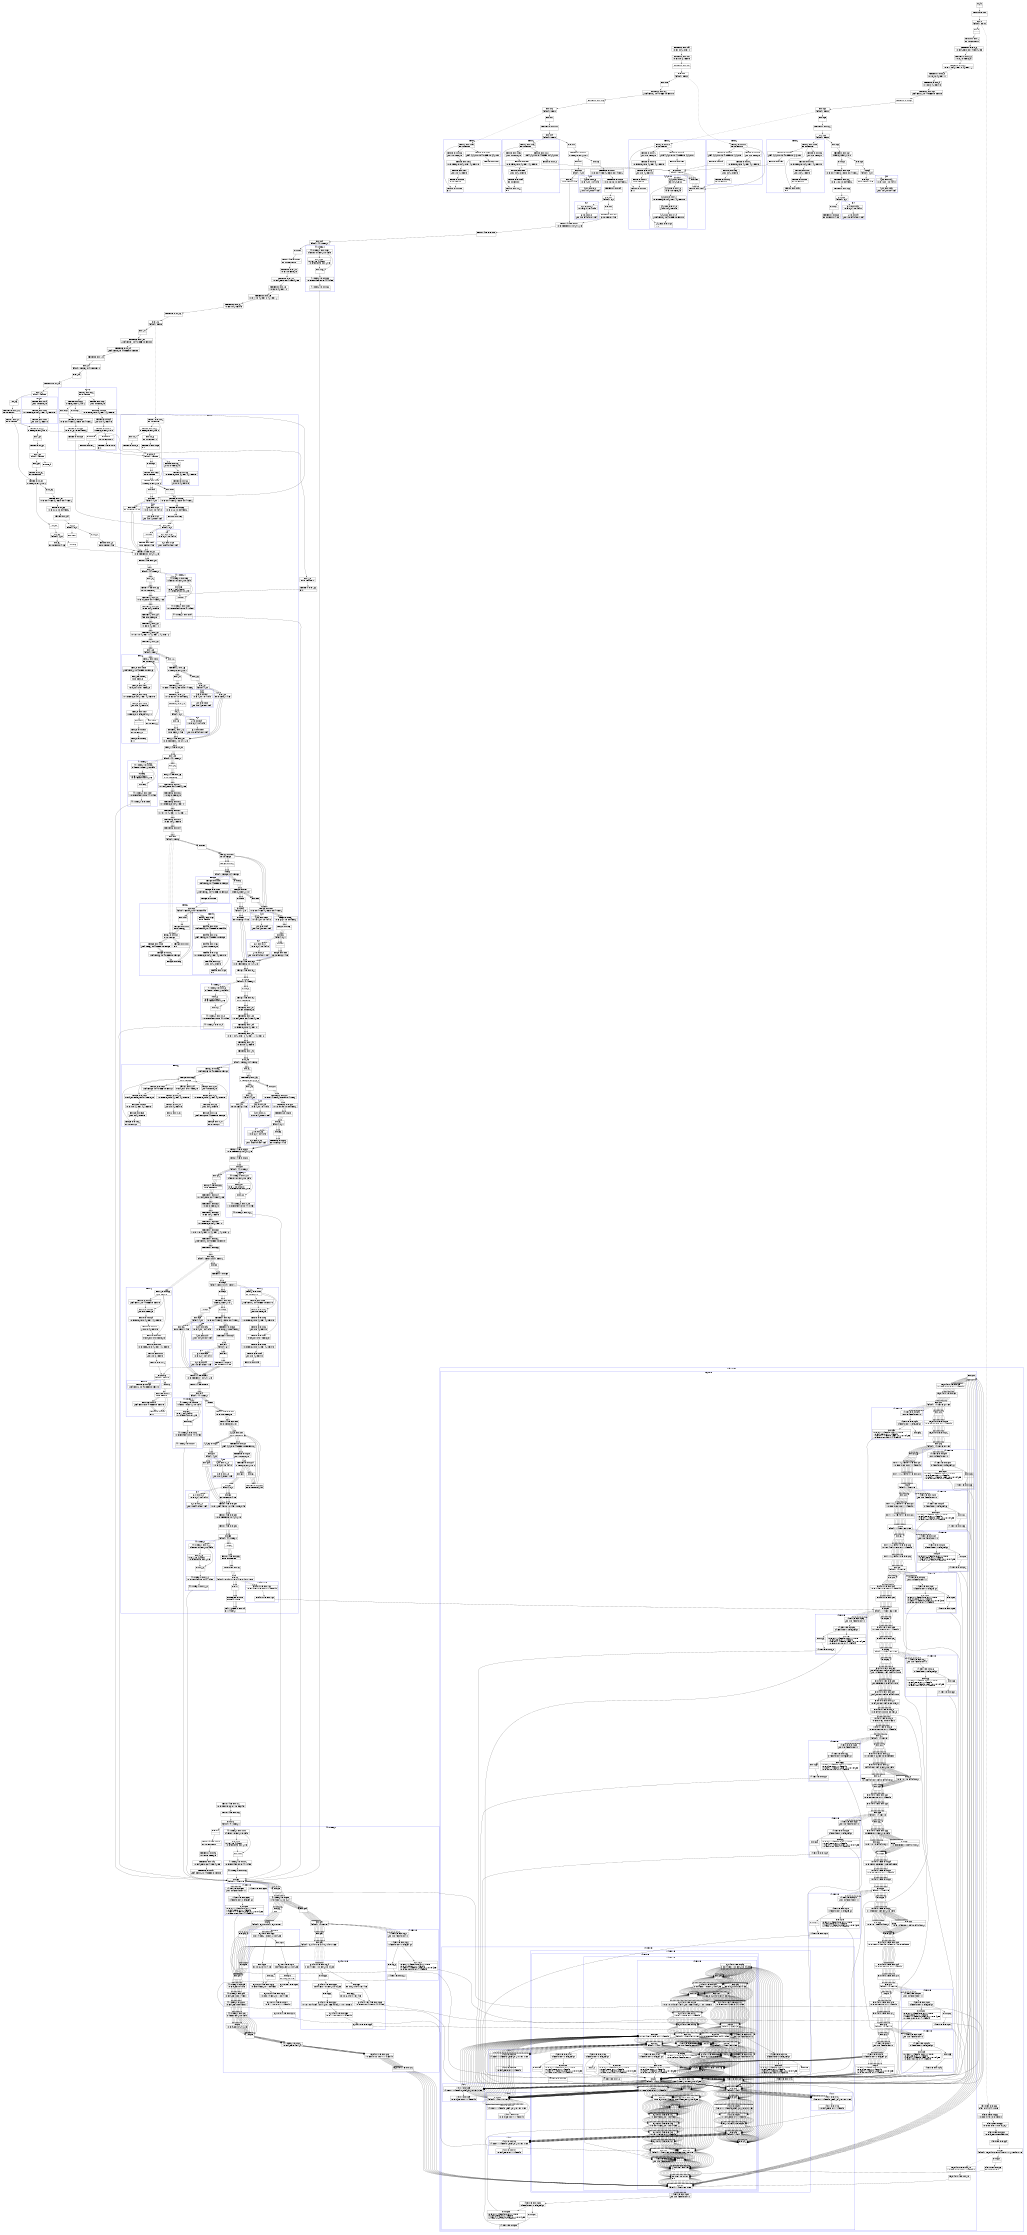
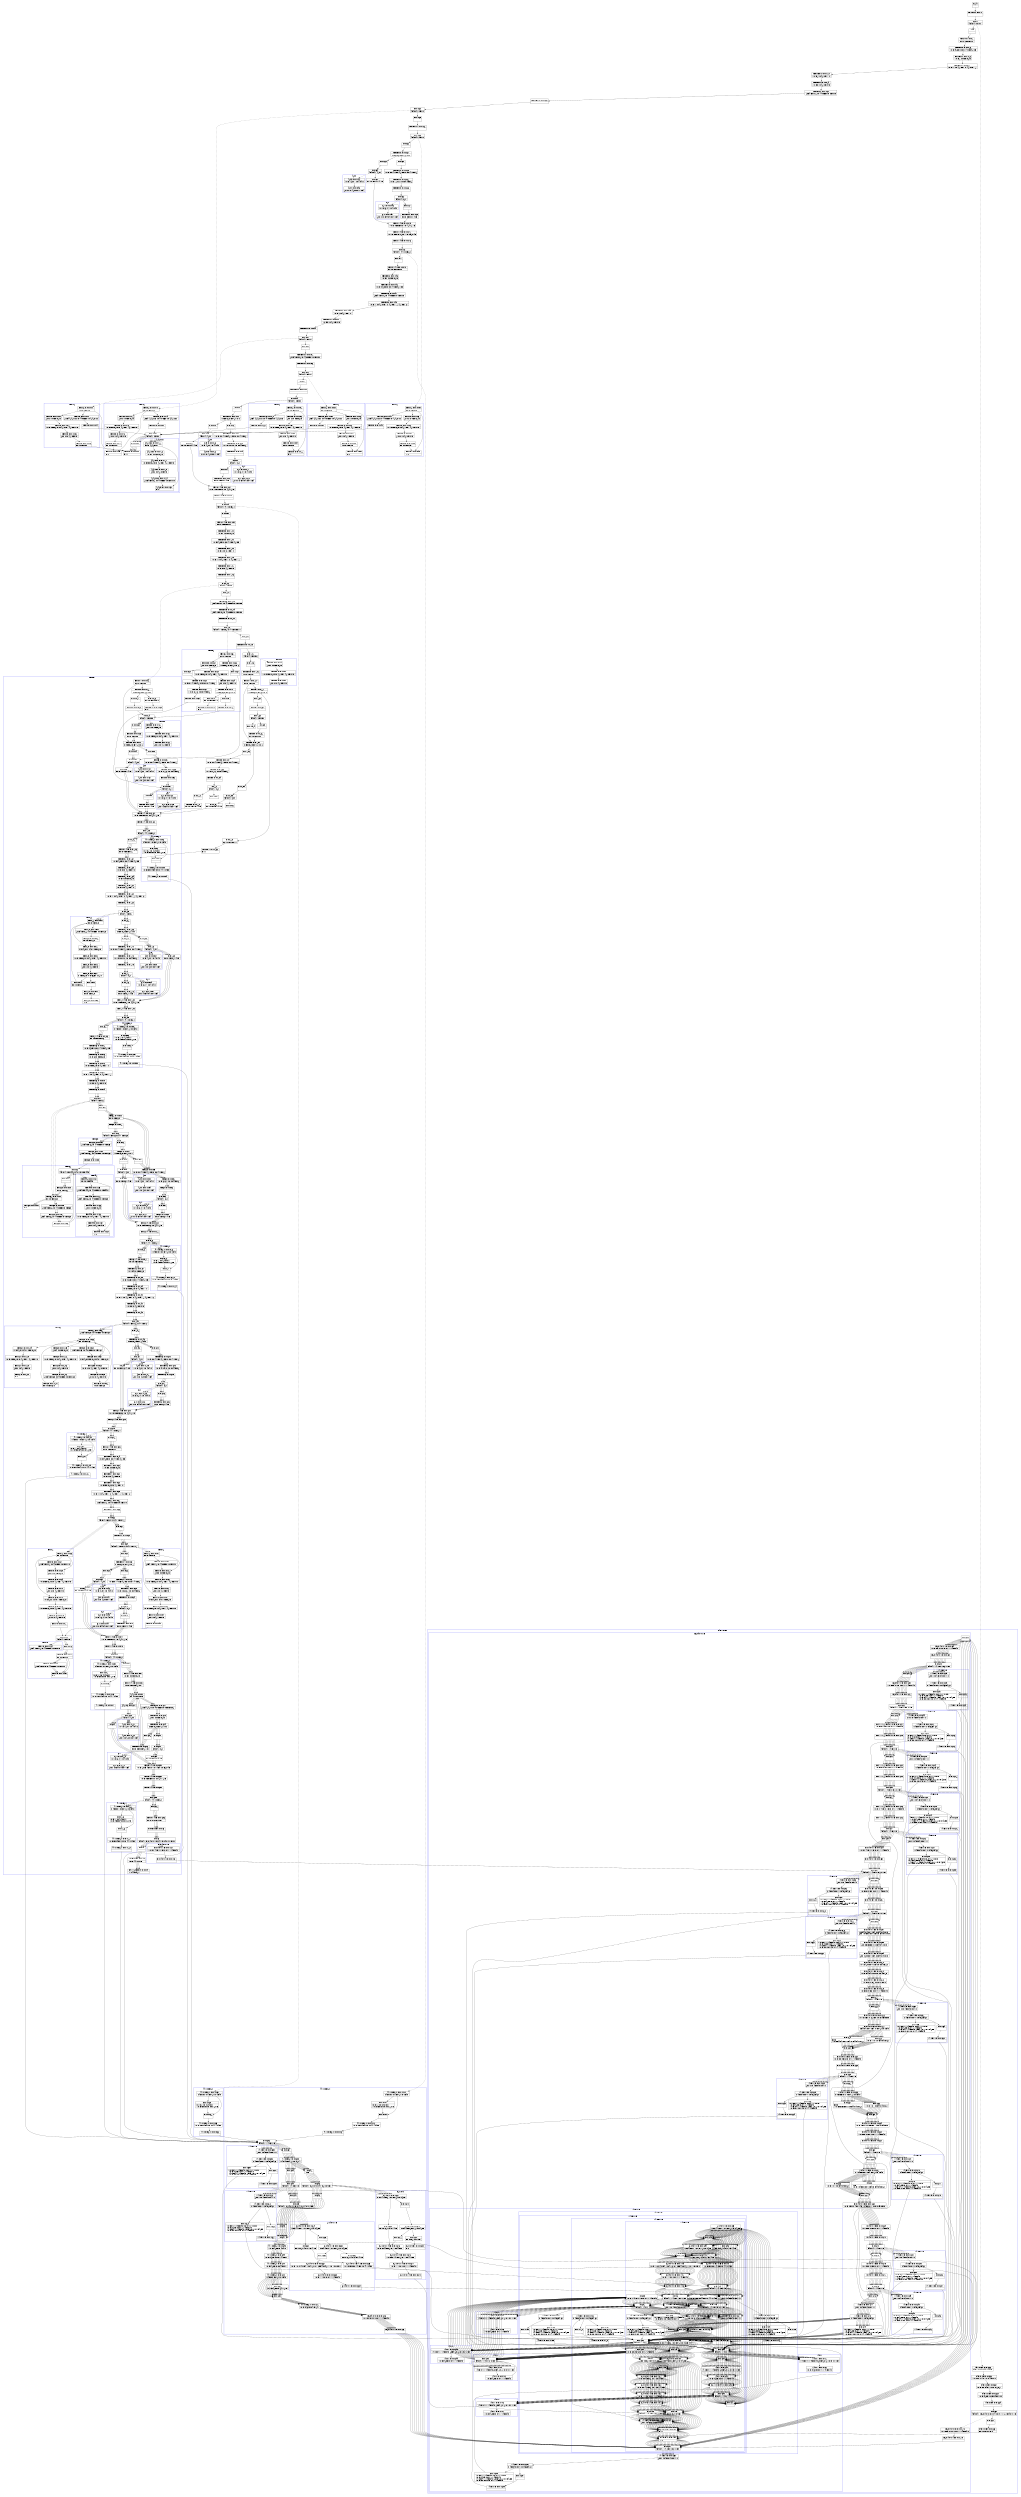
none -> (402, 225)
none -> (389, 304)
(150, 617) -> (126, 879)
(709, 1372) -> (699, 1634)
(933, 1556) -> (924, 1818)
none -> (958, 1707)
(379, 2057) -> (377, 2318)
(869, 2070) -> (857, 2331)
none -> (273, 2172)
